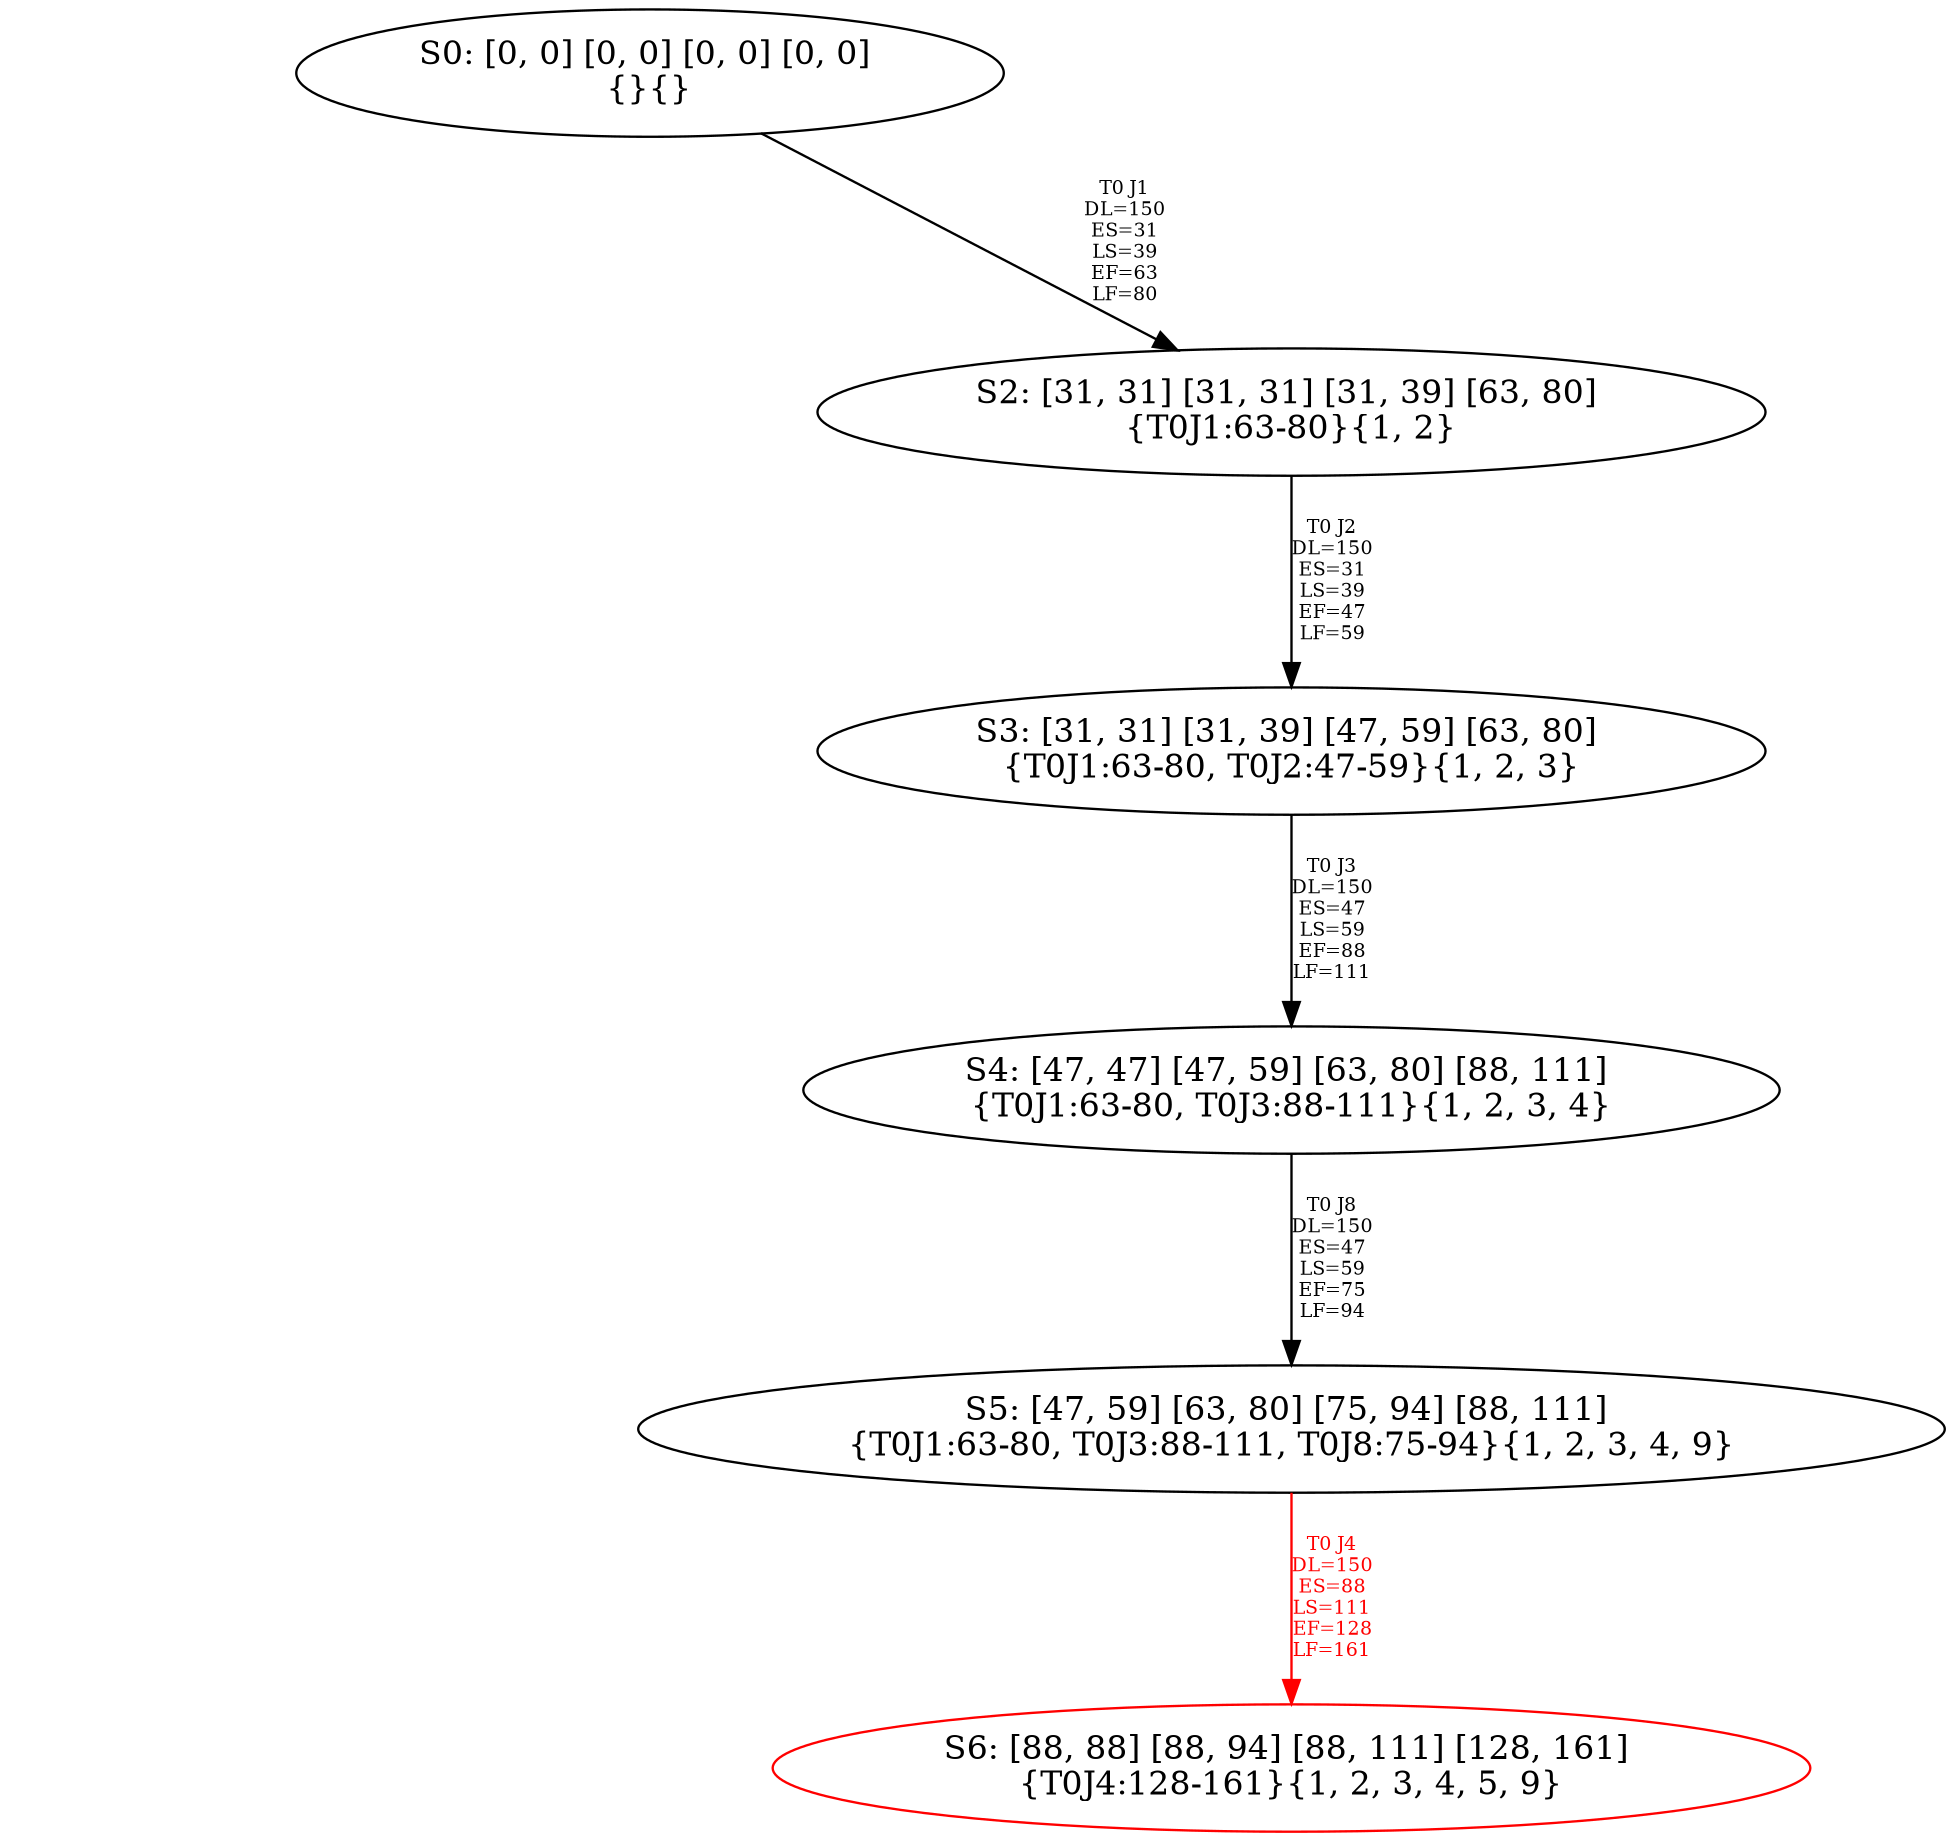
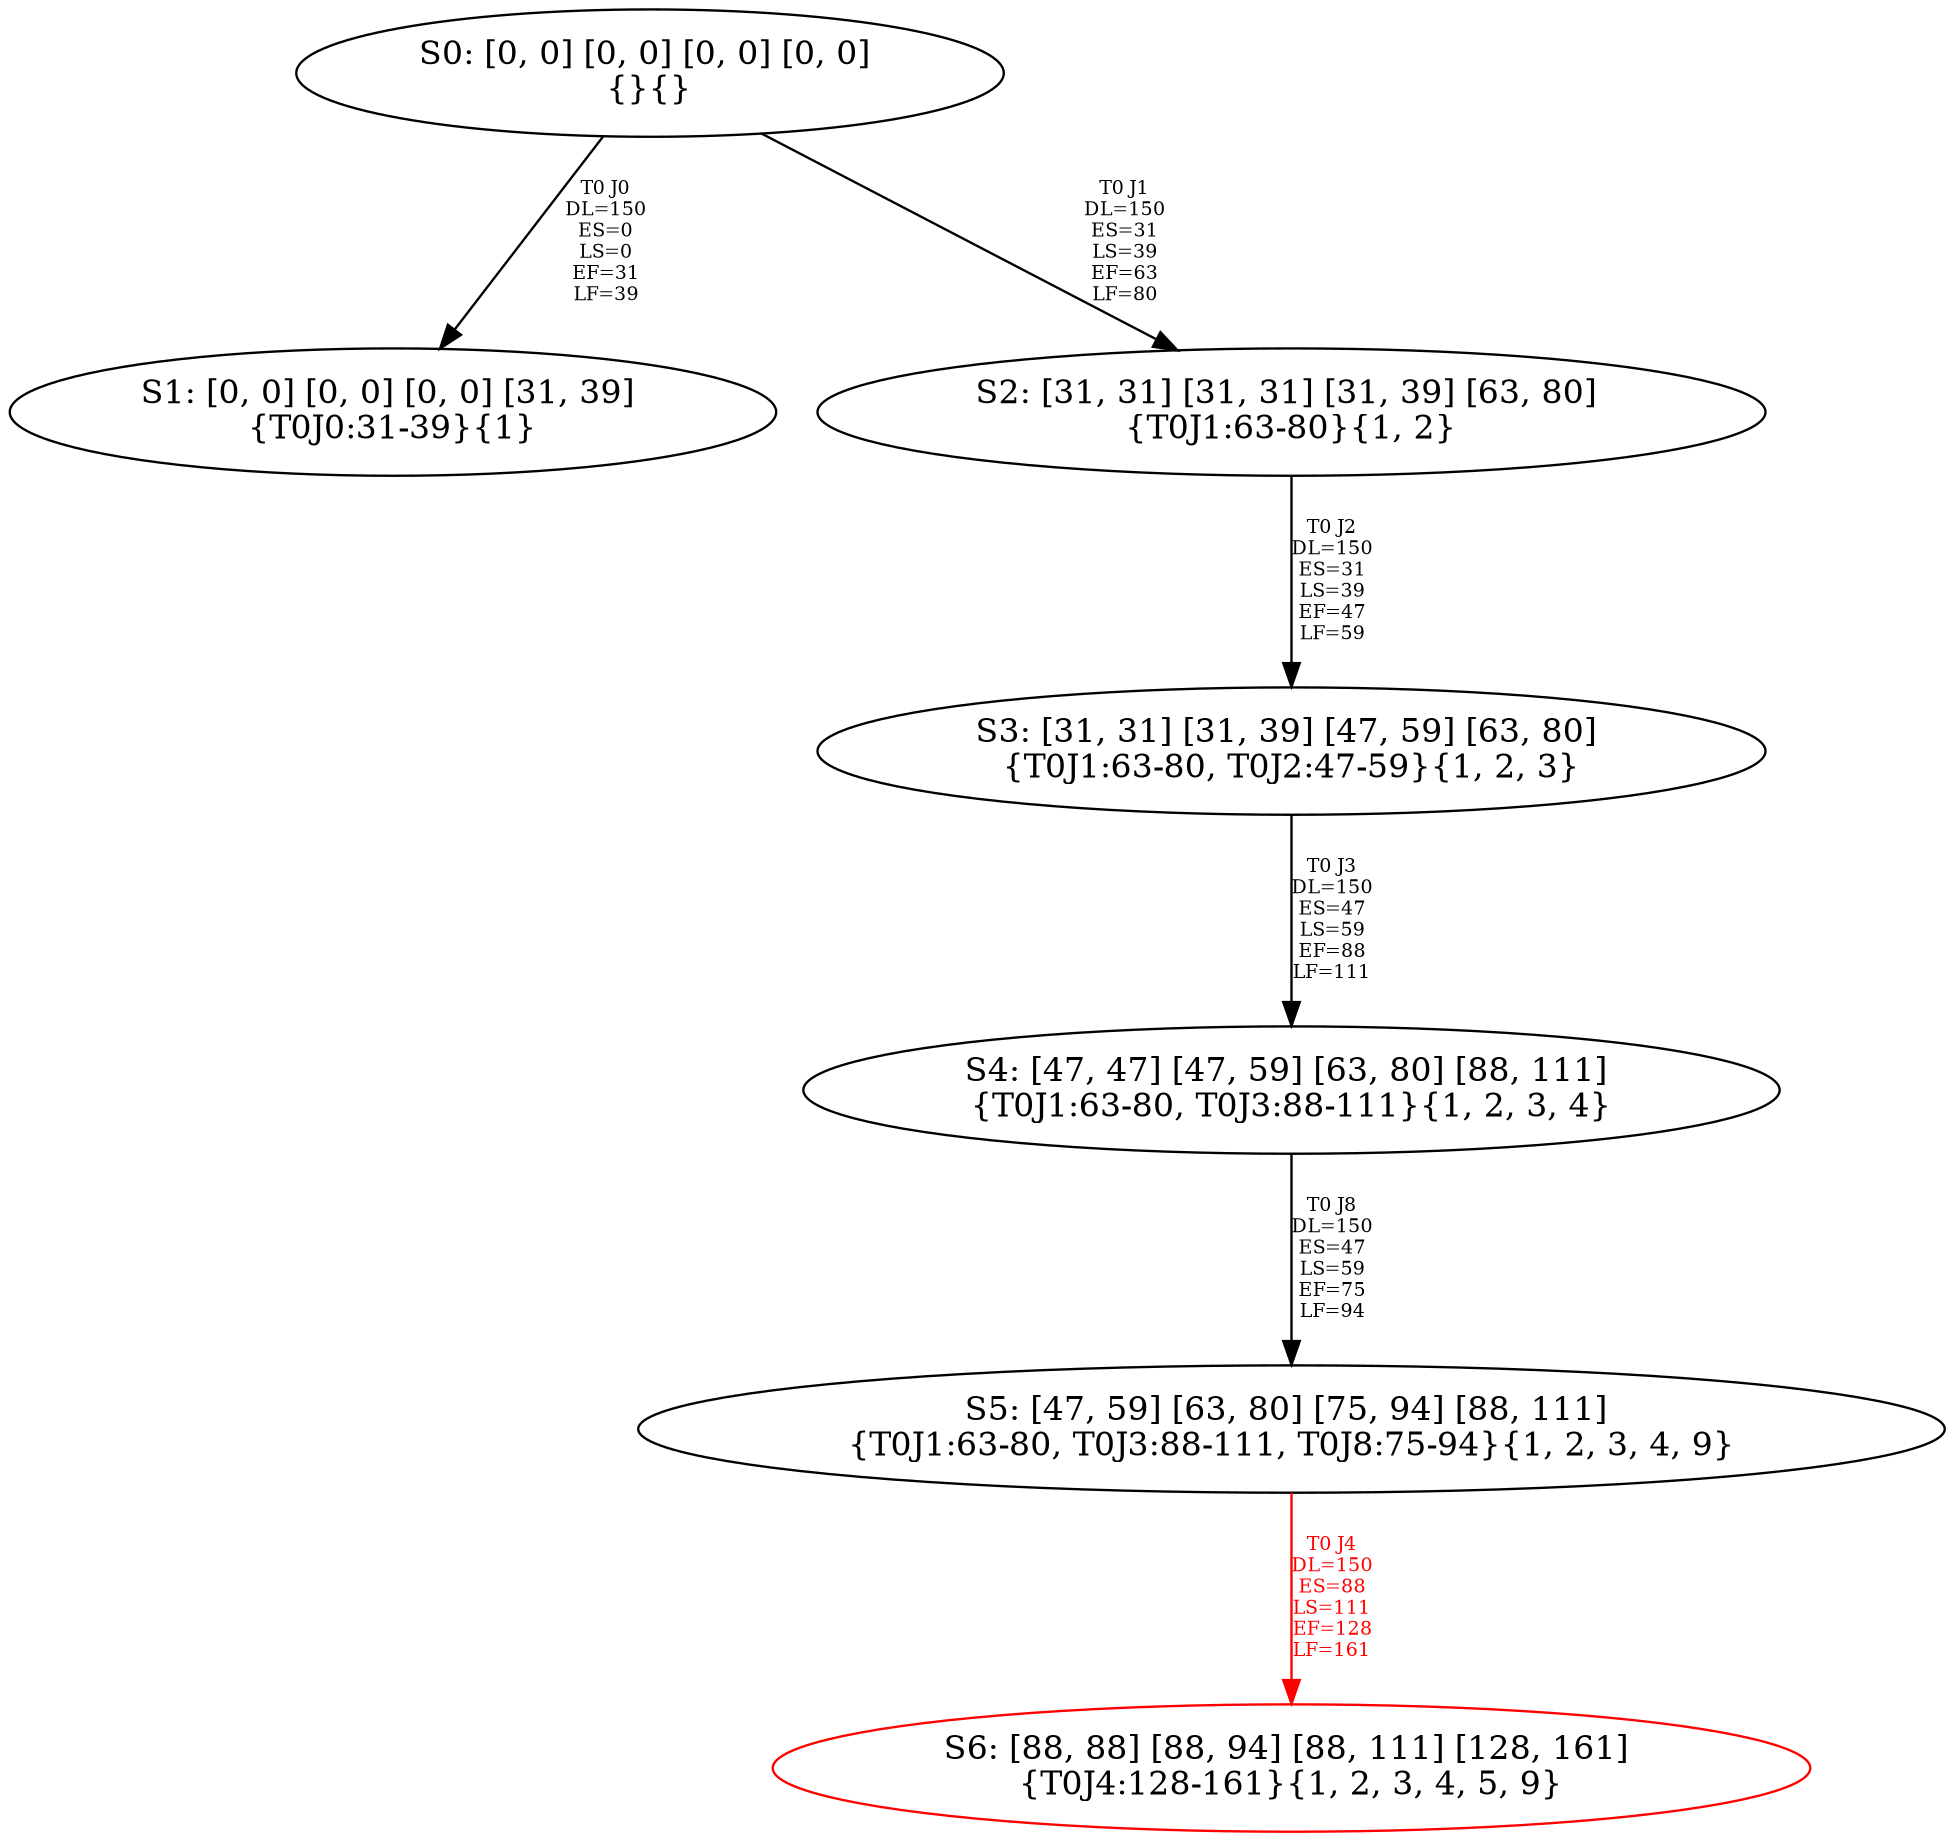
none -> (393, 412)
